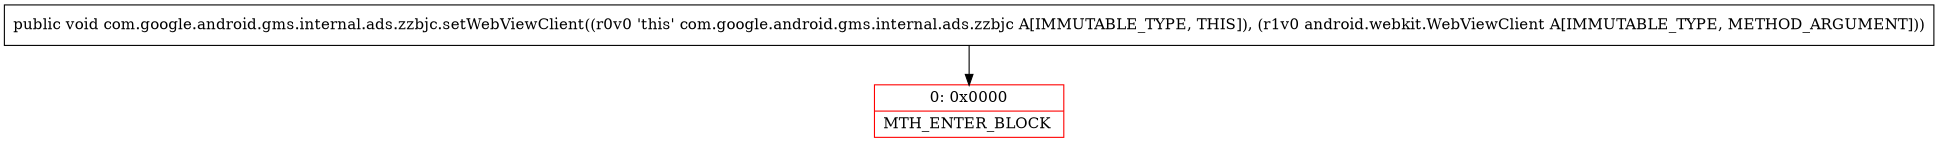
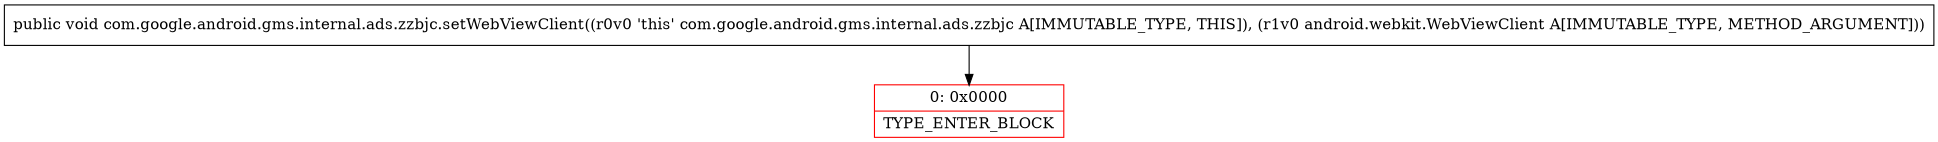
(967, 124) -> (969, 124)
